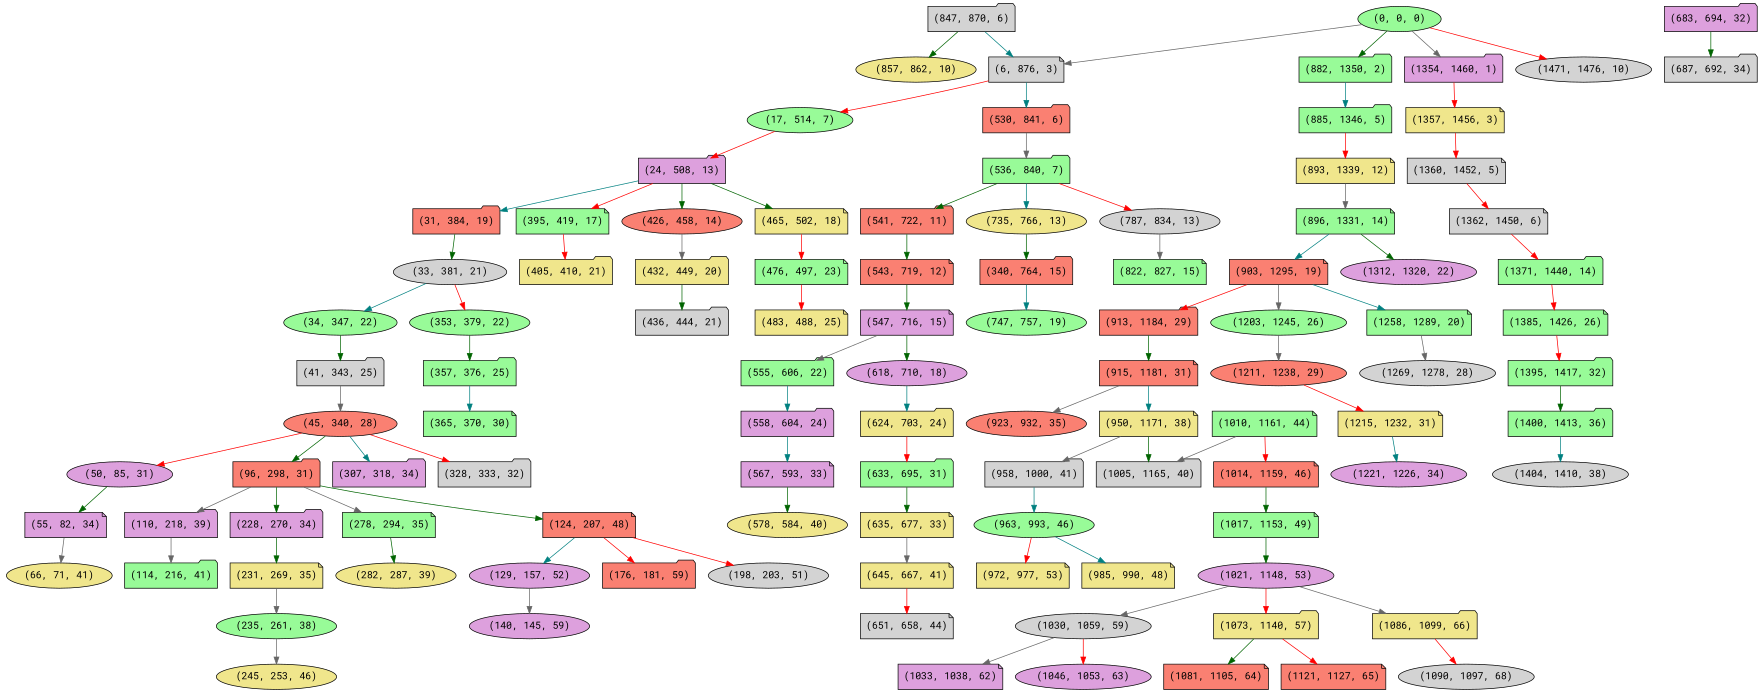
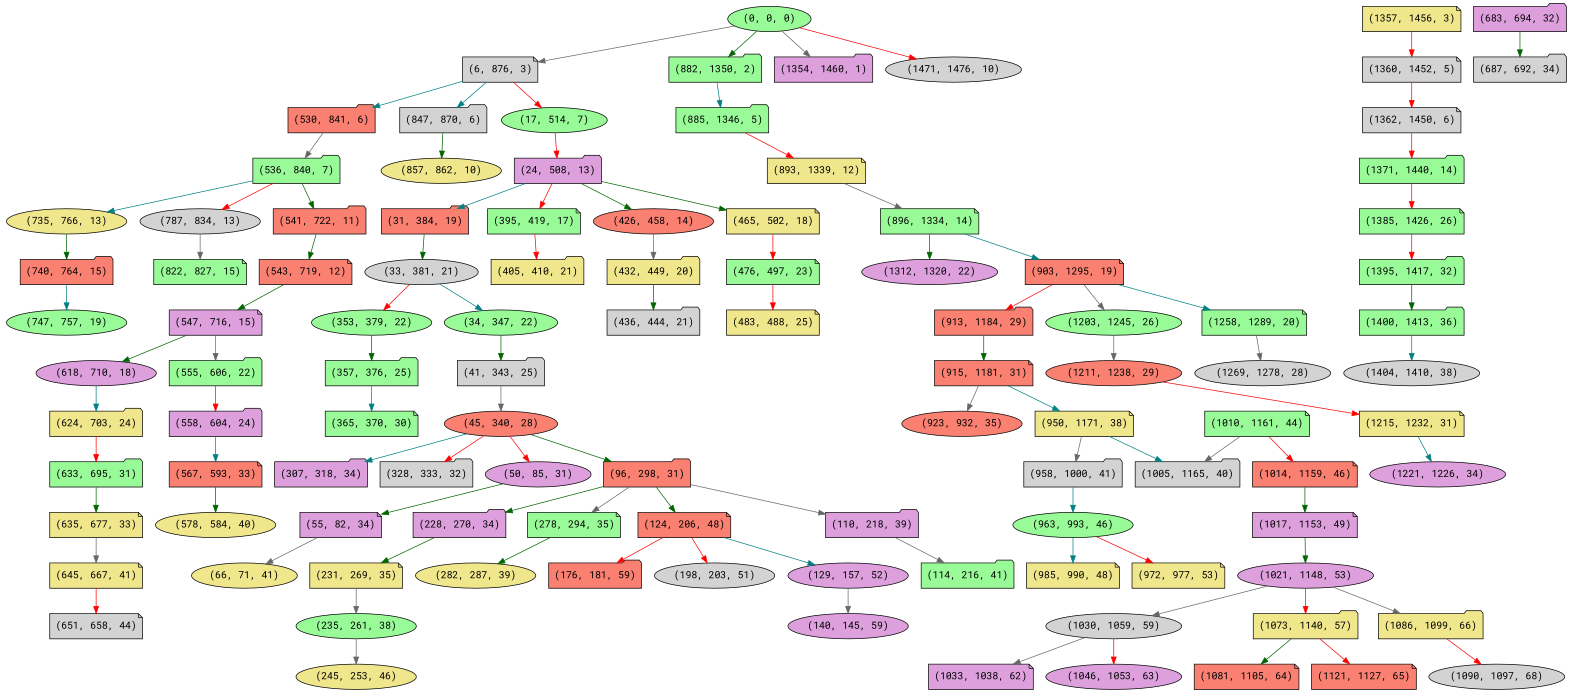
(996, 42) -> (474, 93)
(1454, 91) -> none
(1345, 221) -> (930, 221)
(1026, 272) -> (67, 272)
(787, 395) -> (216, 395)
(1149, 446) -> (1133, 448)
(787, 474) -> (216, 474)
(589, 525) -> (684, 525)
(1266, 525) -> (1305, 525)
